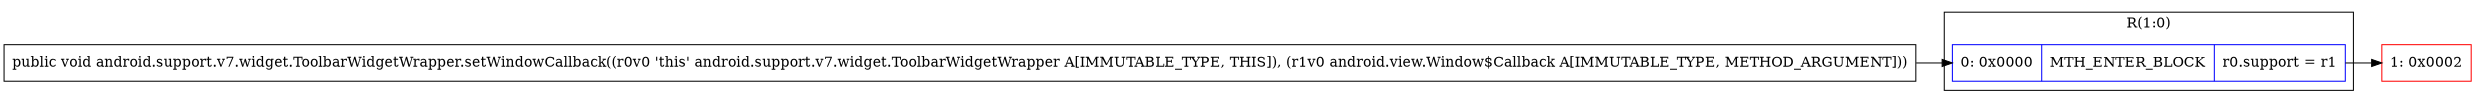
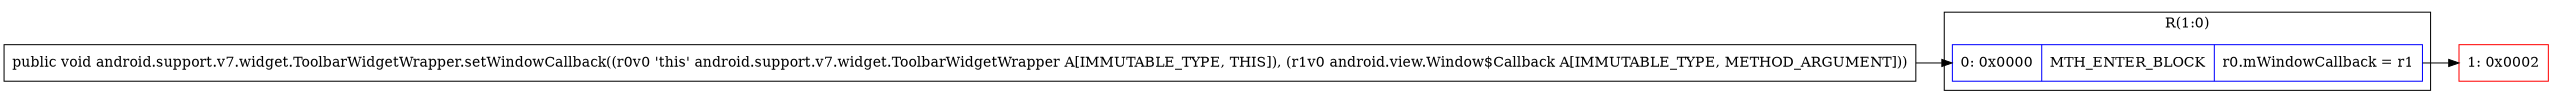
(2280, 62) -> (2318, 62)
